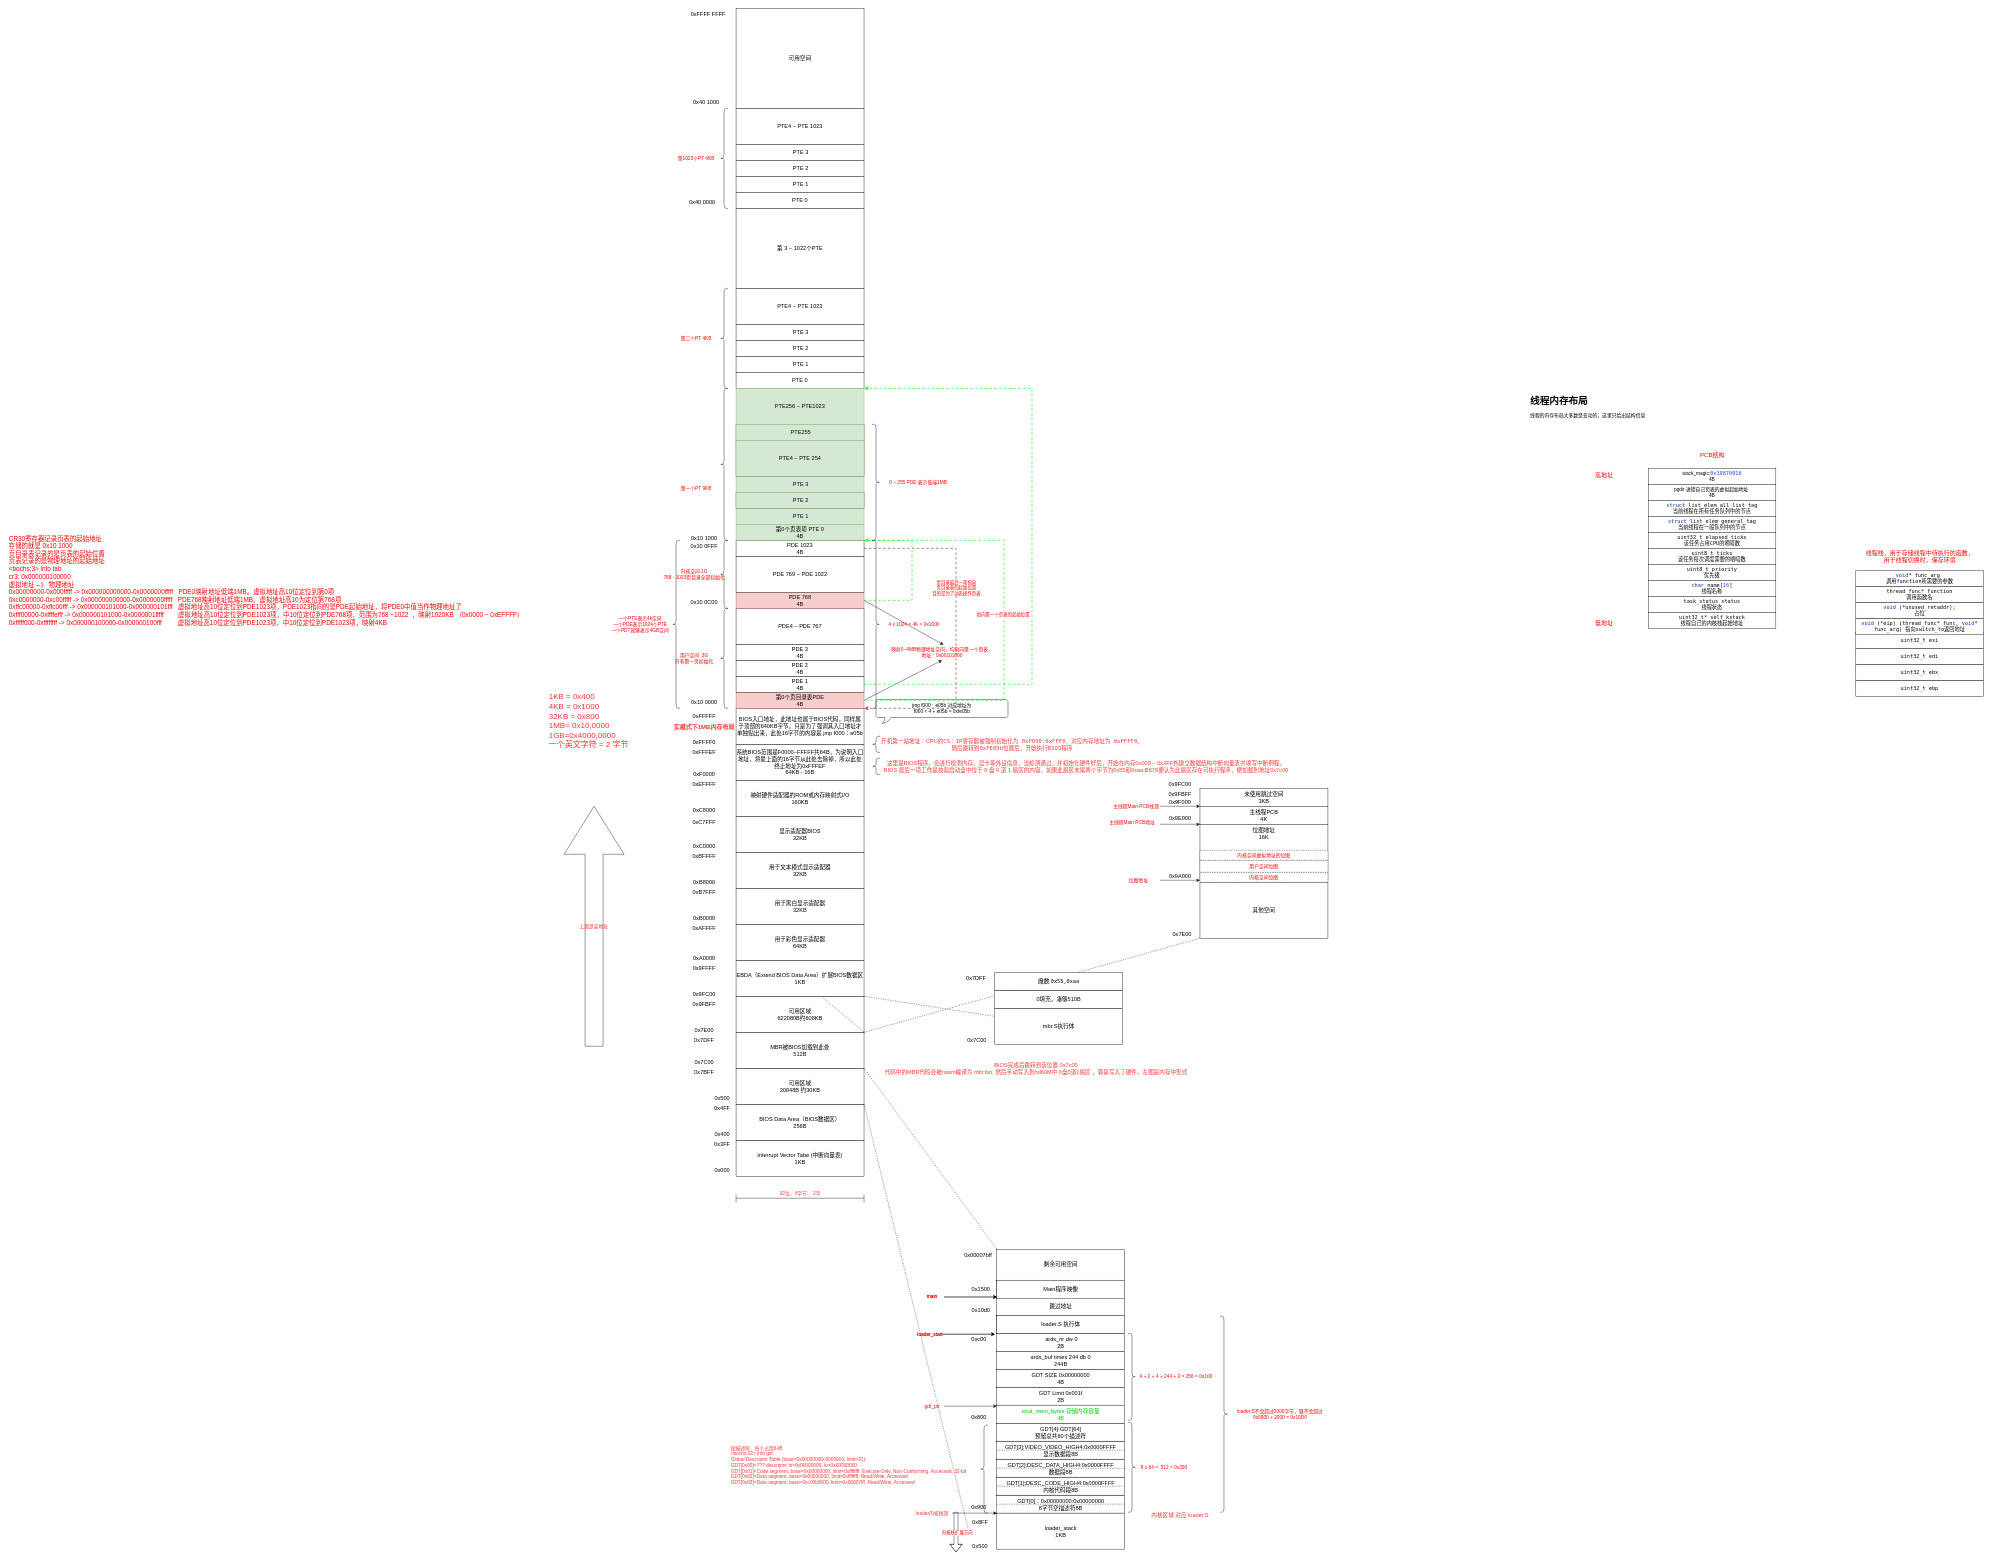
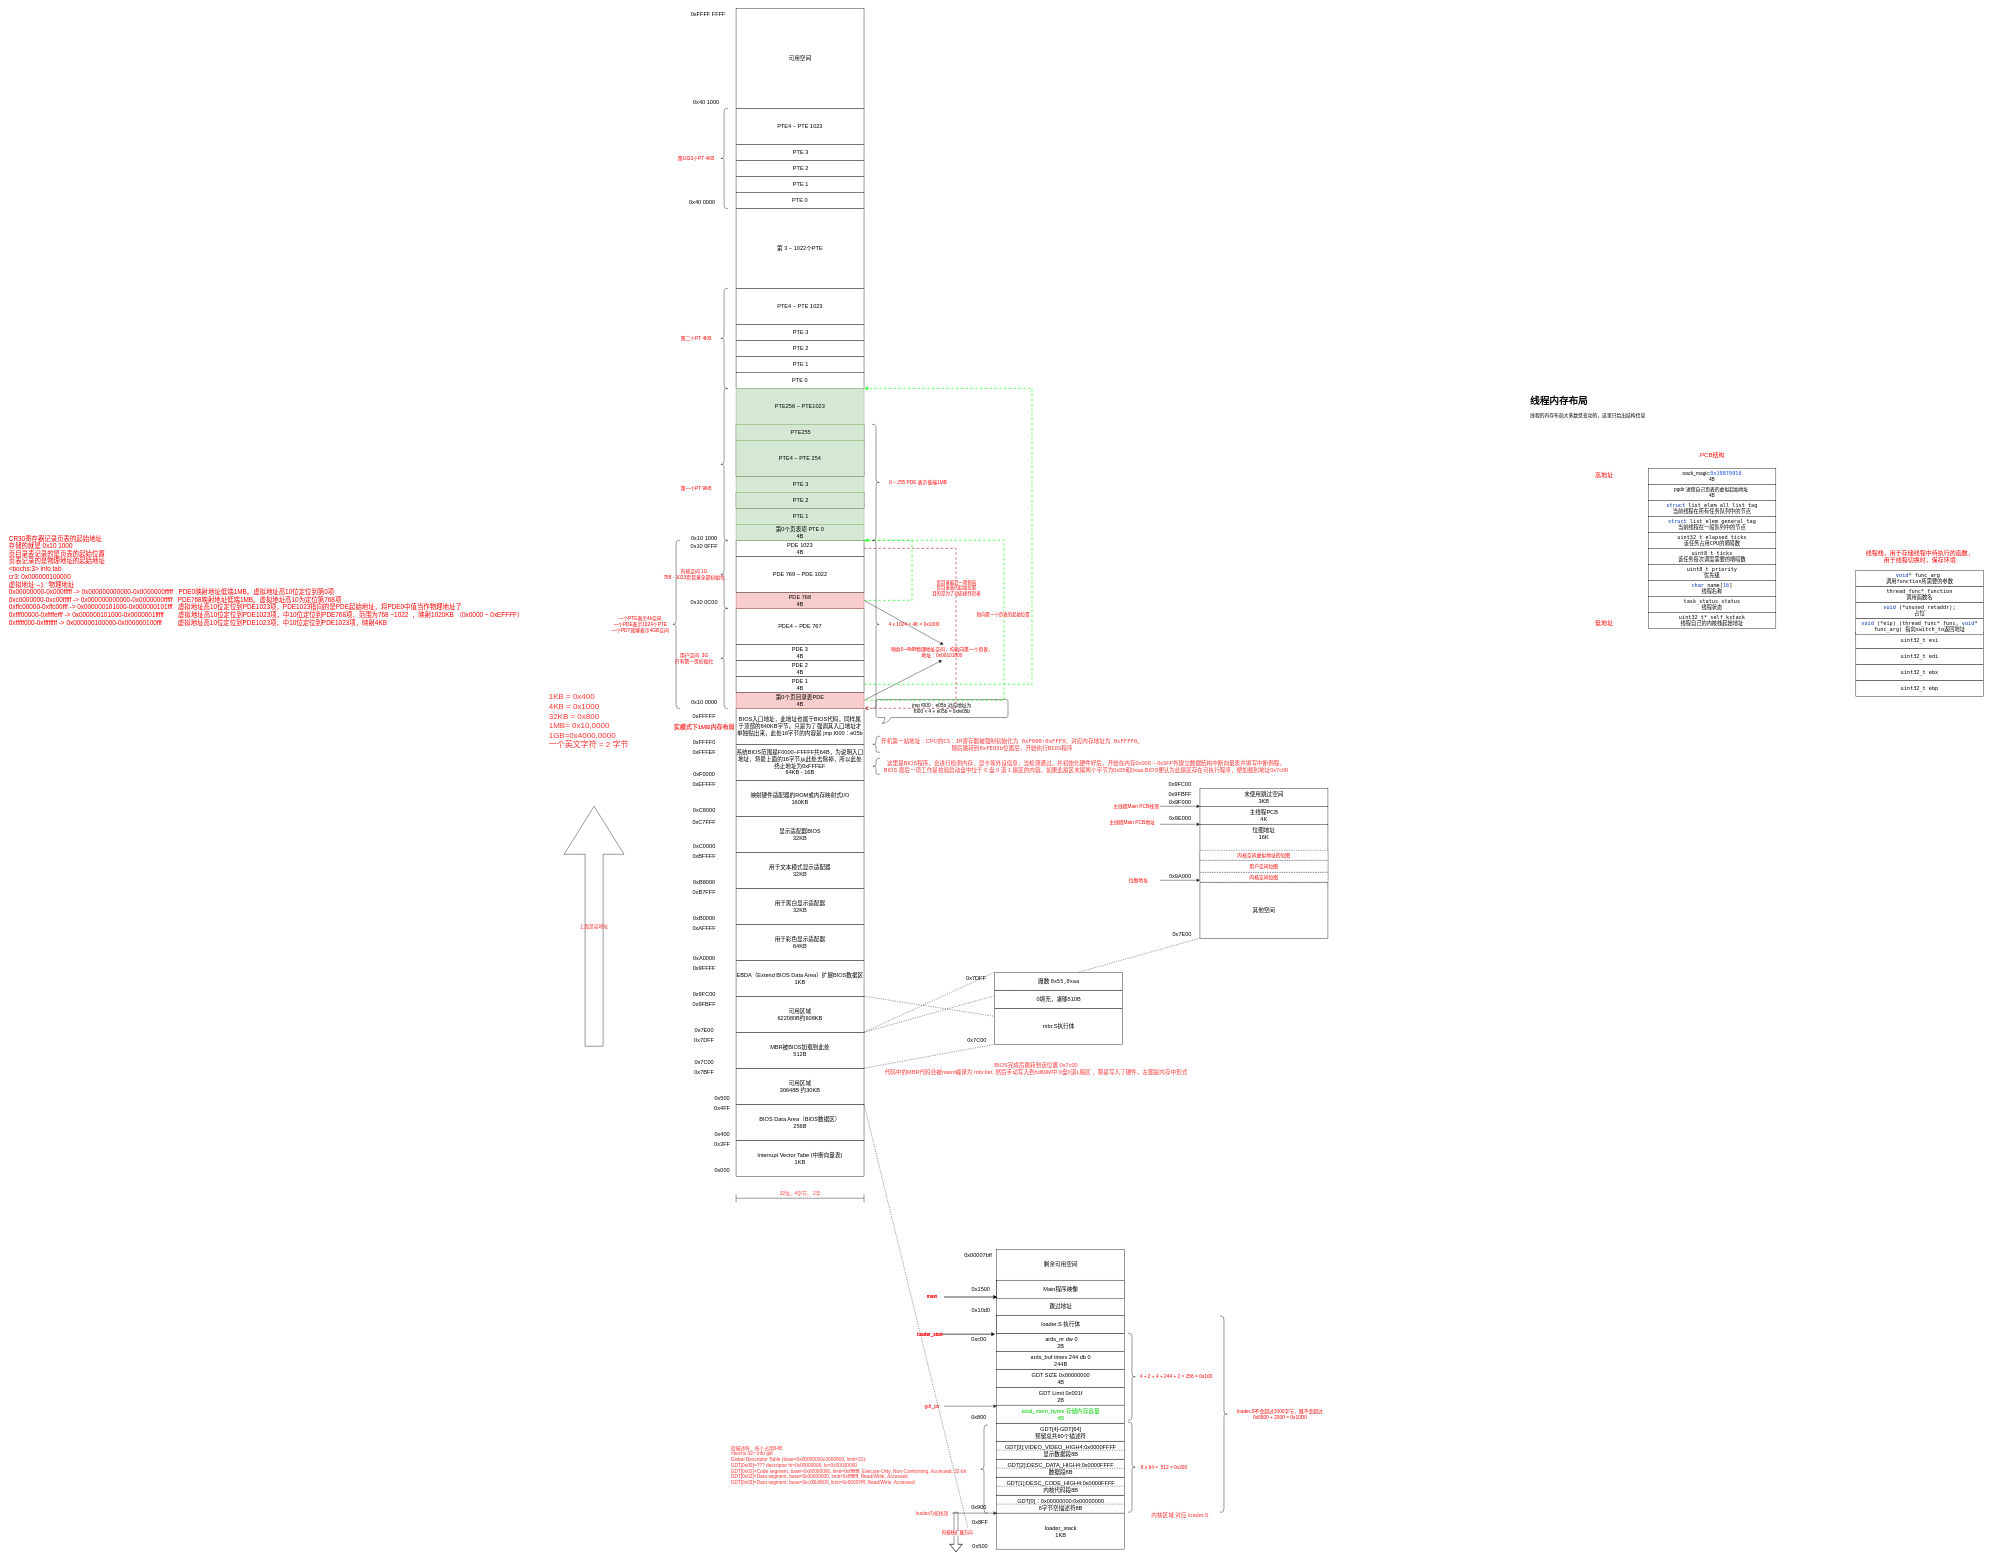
(844, 1015) -> (934, 1000)
none -> (931, 1056)
(931, 1159) -> (863, 1069)
